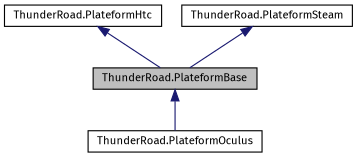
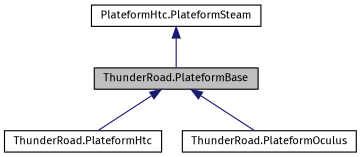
(267, 16) -> (176, 16)
(134, 50) -> (125, 113)
